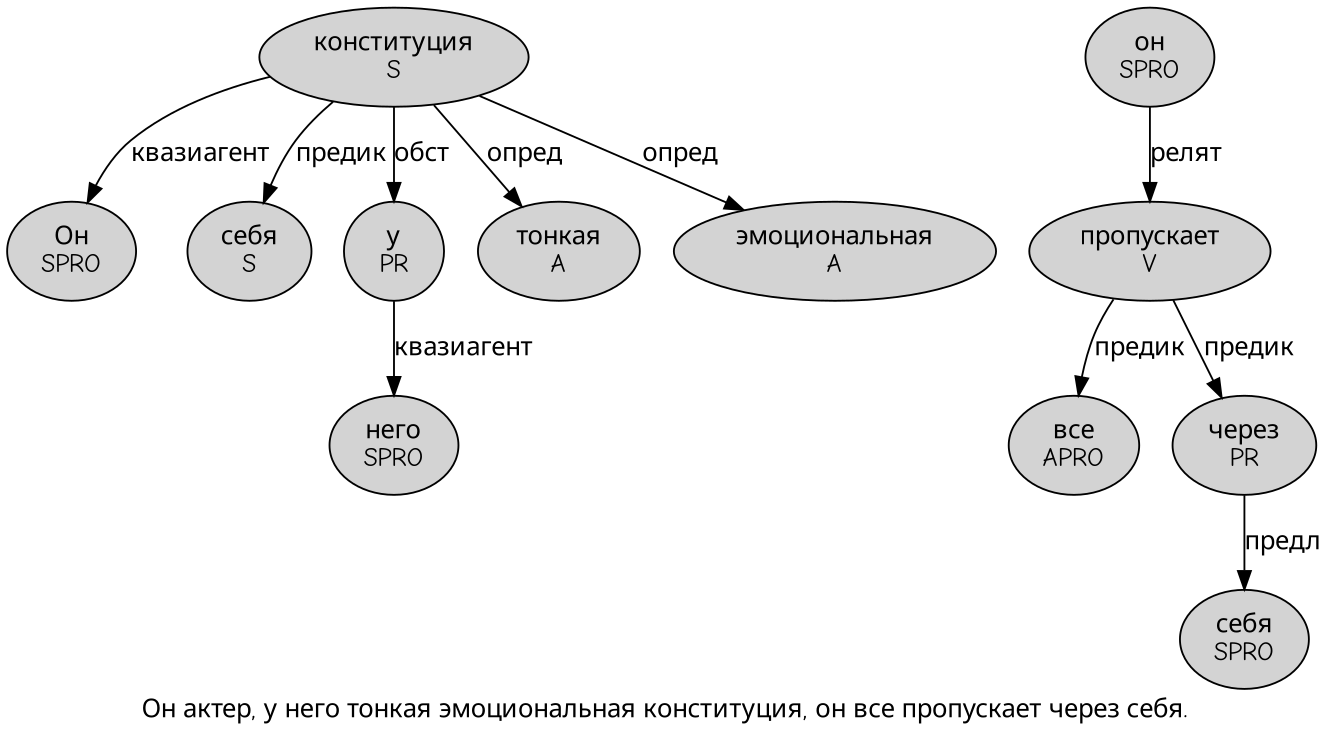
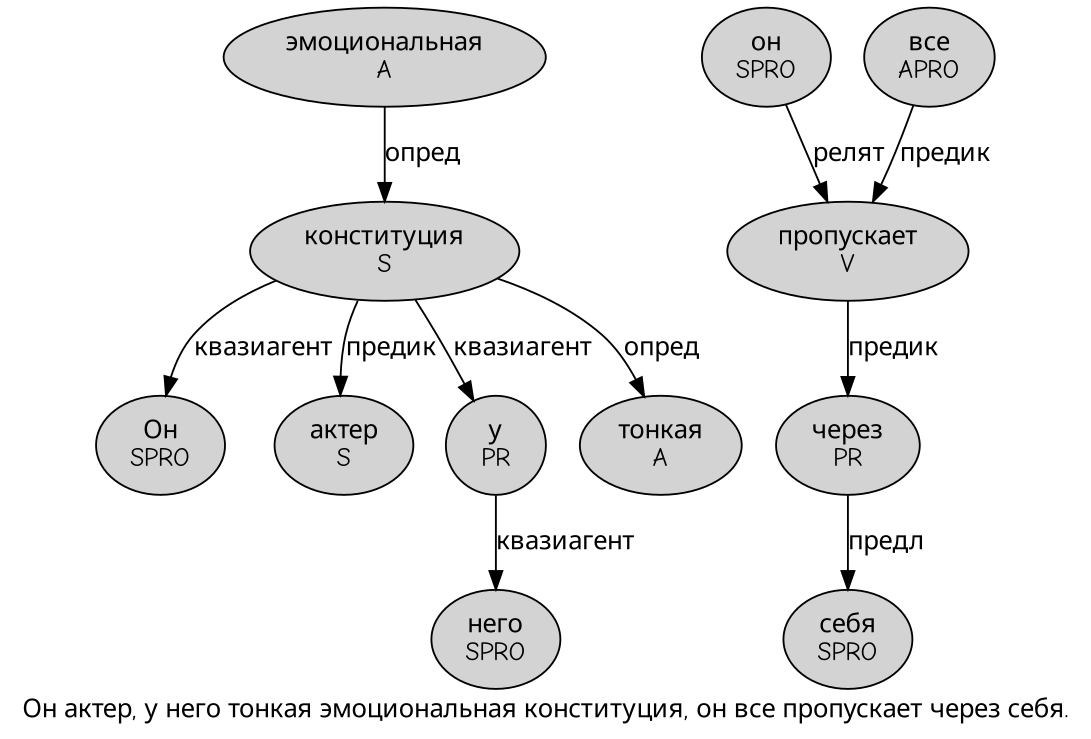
(603, 149) -> (385, 145)
(423, 154) -> (524, 348)
(249, 251) -> (344, 445)
(1094, 337) -> (898, 146)
